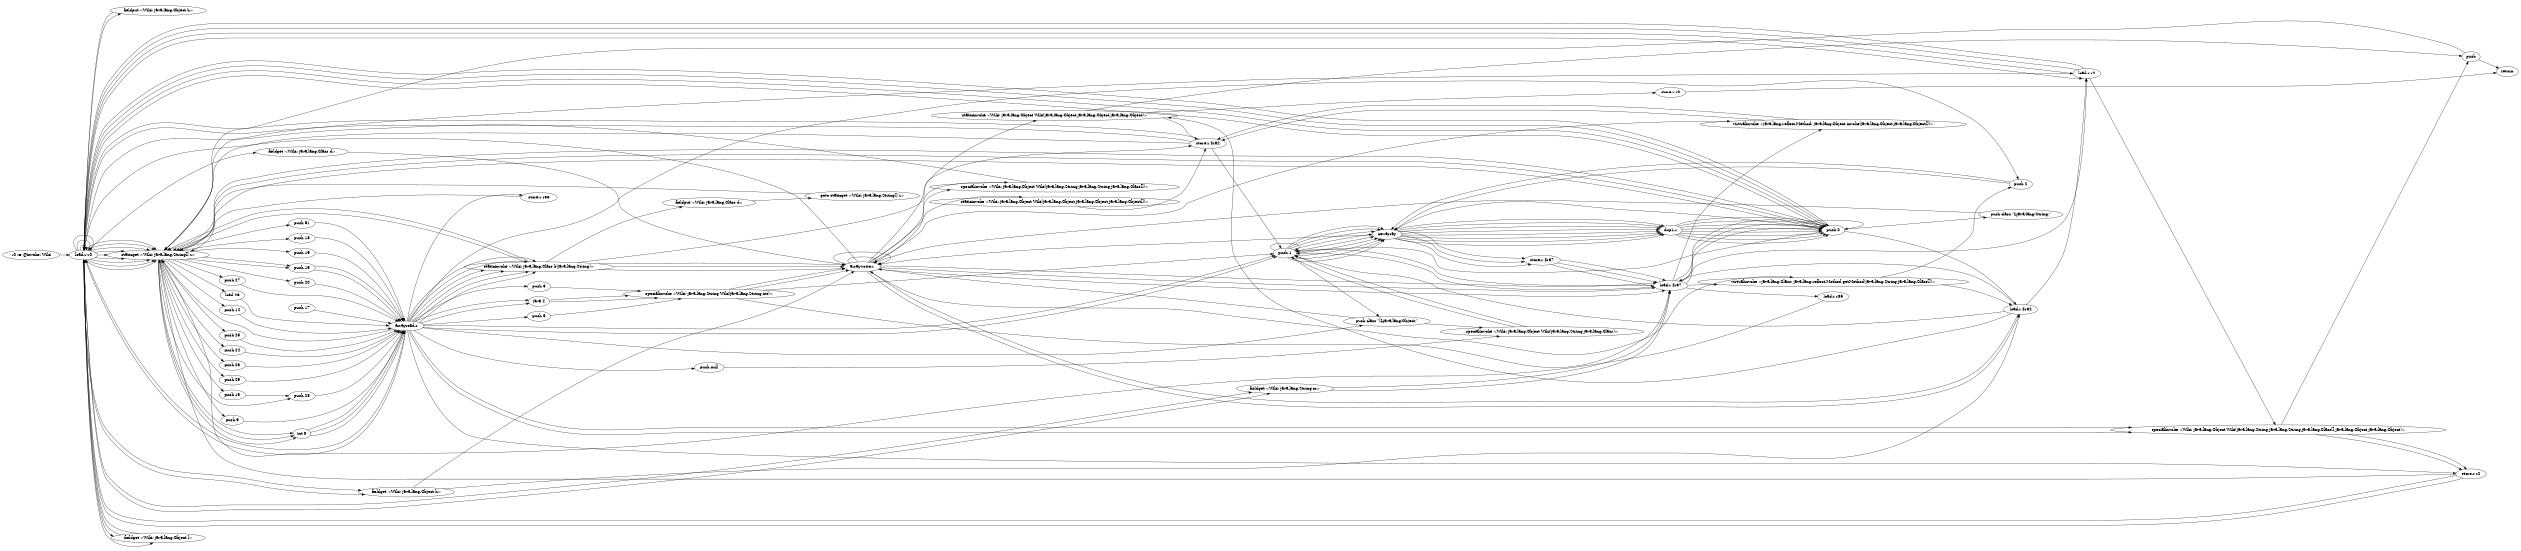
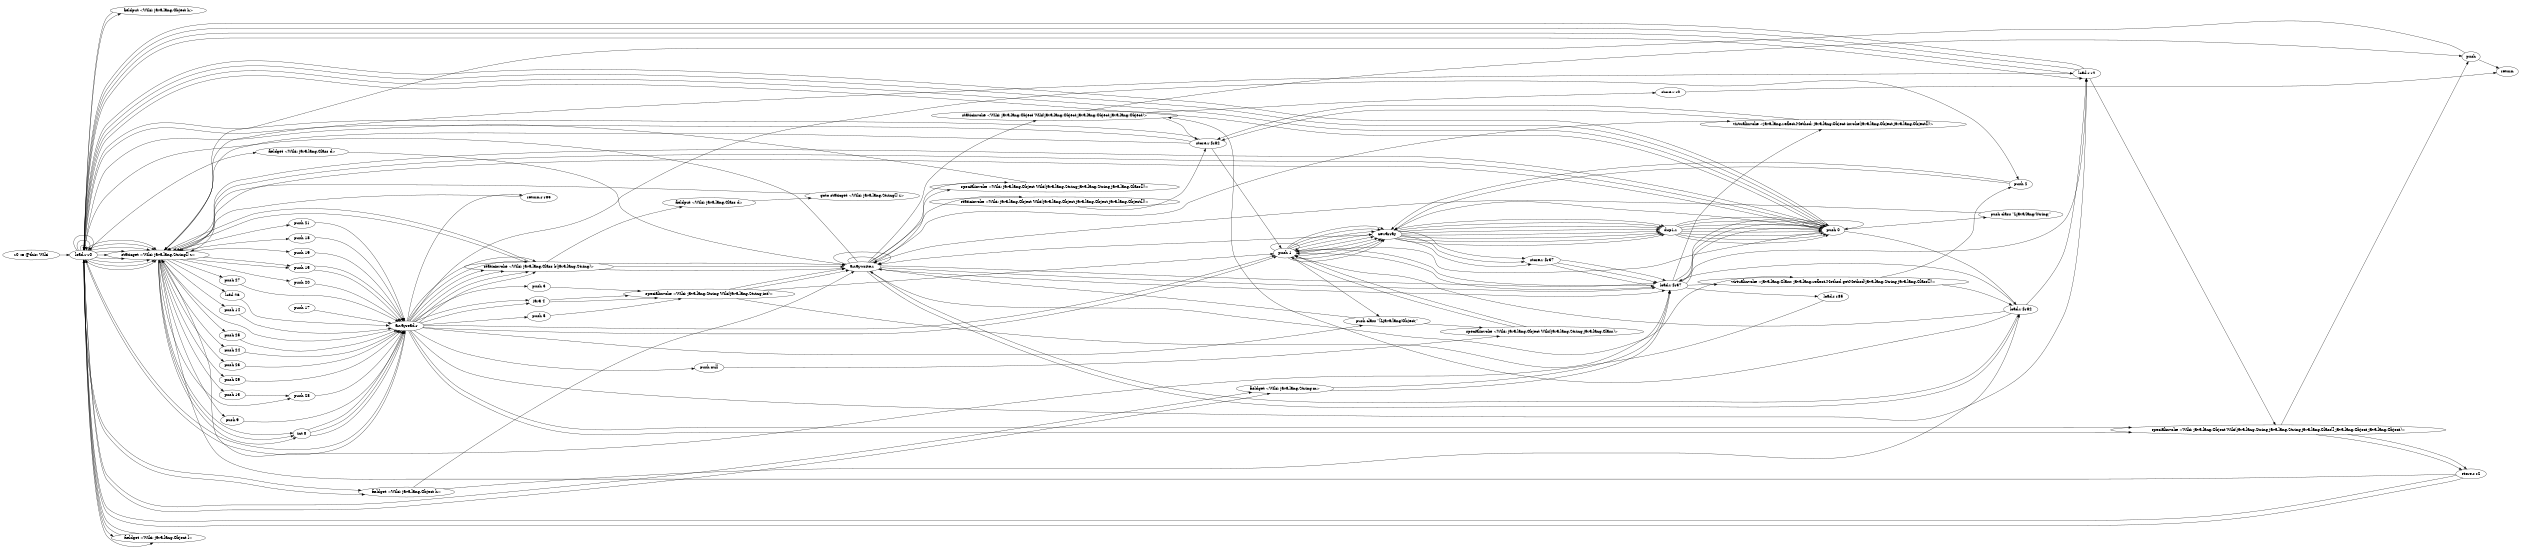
(539, 198) -> (539, 198)
(893, 214) -> none
(302, 223) -> (302, 223)
(31, 255) -> (31, 255)
(1398, 463) -> (1368, 416)
